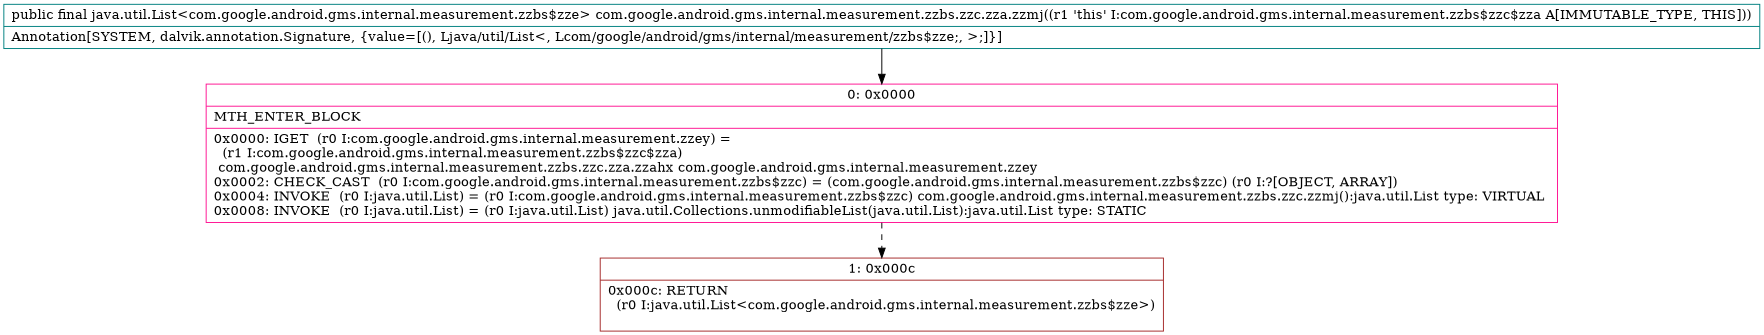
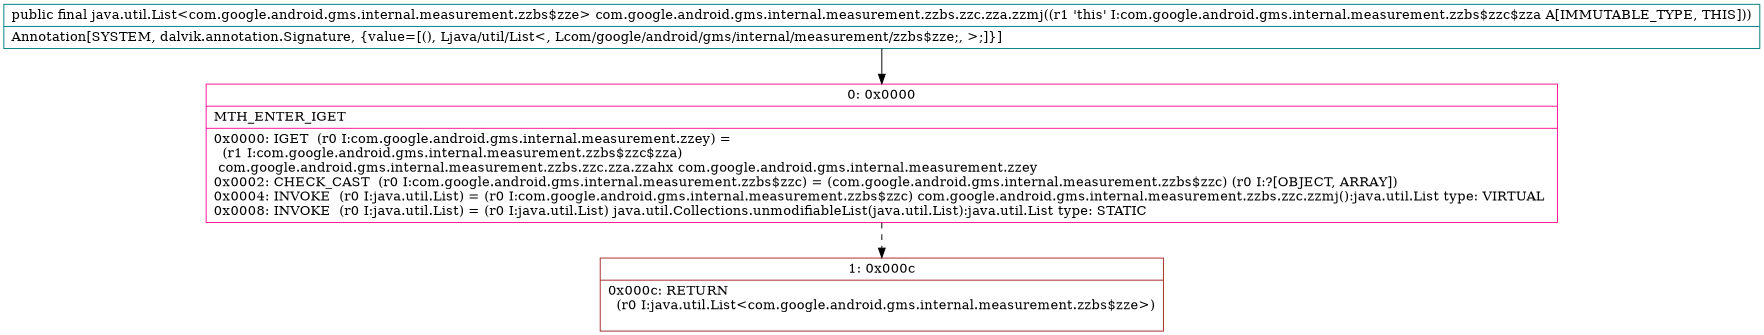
(288, 117) -> (280, 117)
